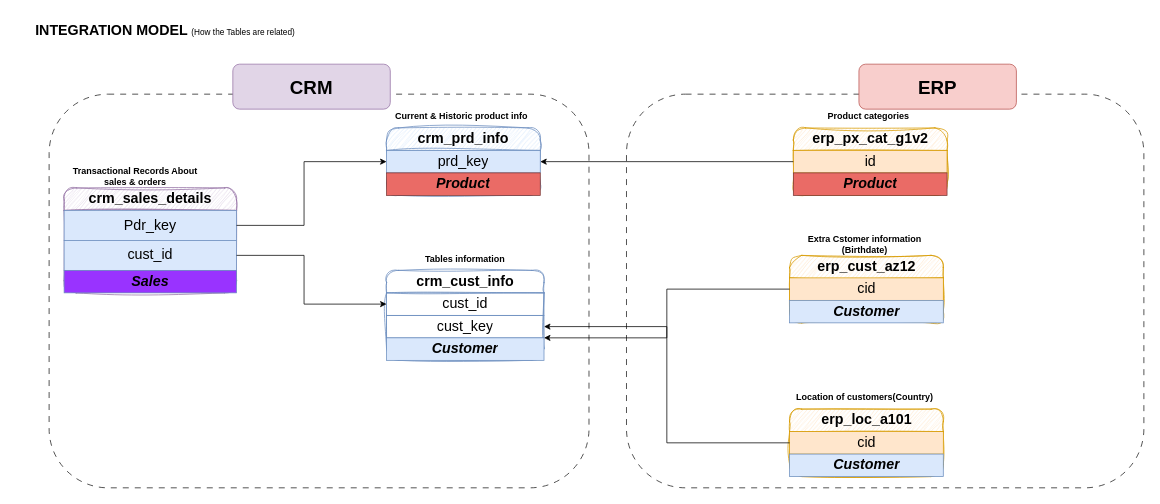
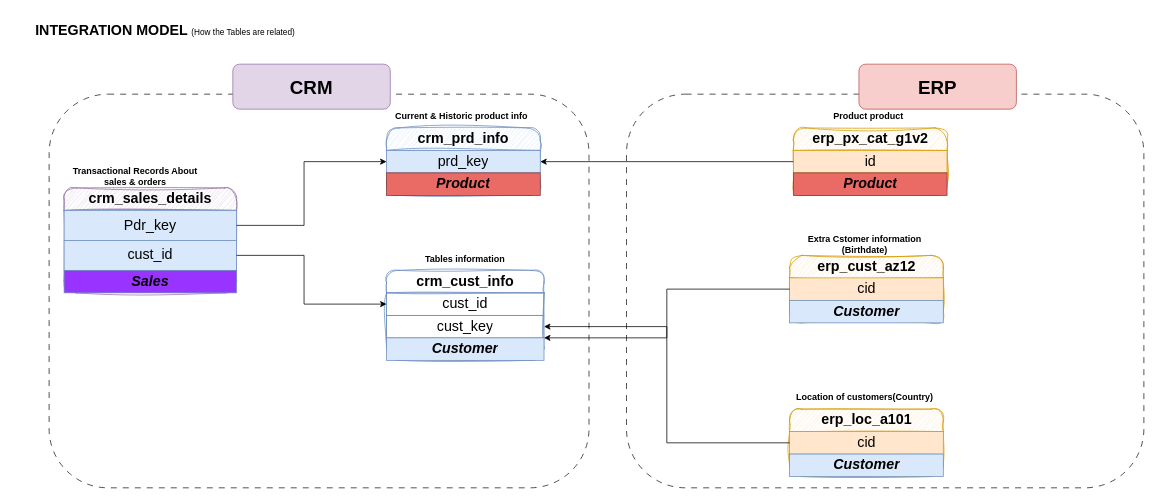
(869, 117) -> (869, 117)
